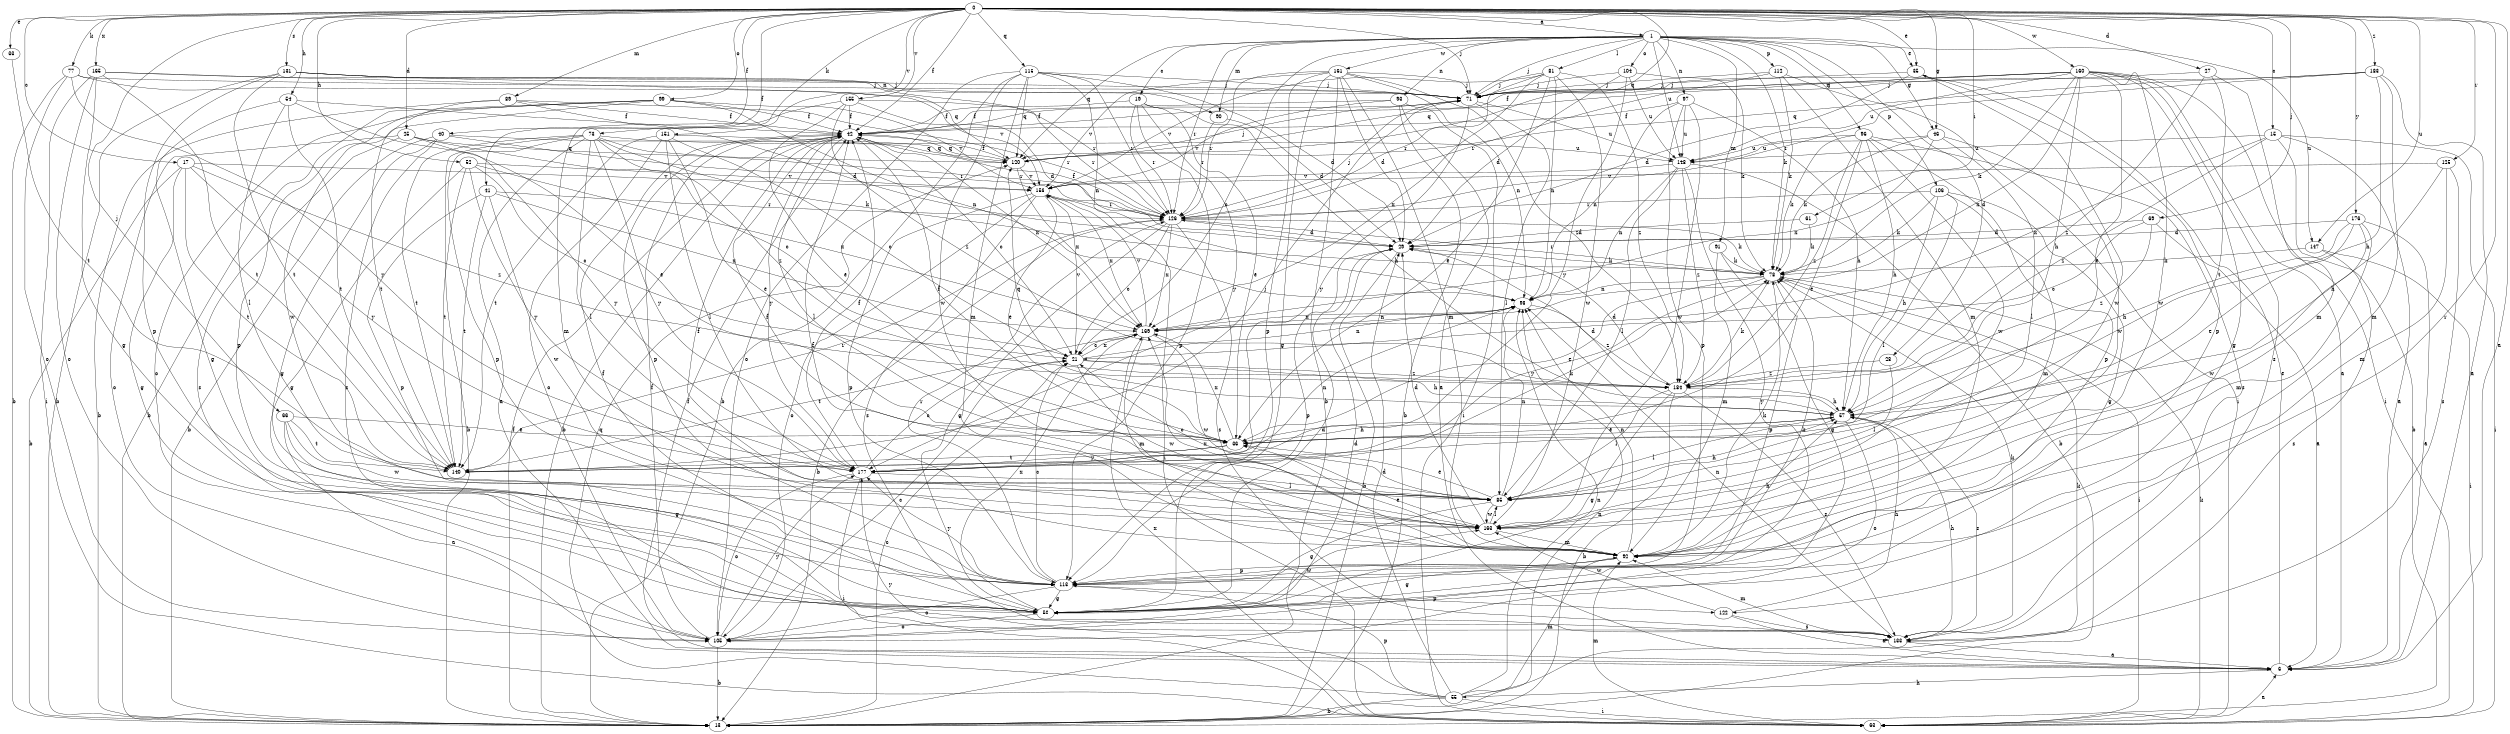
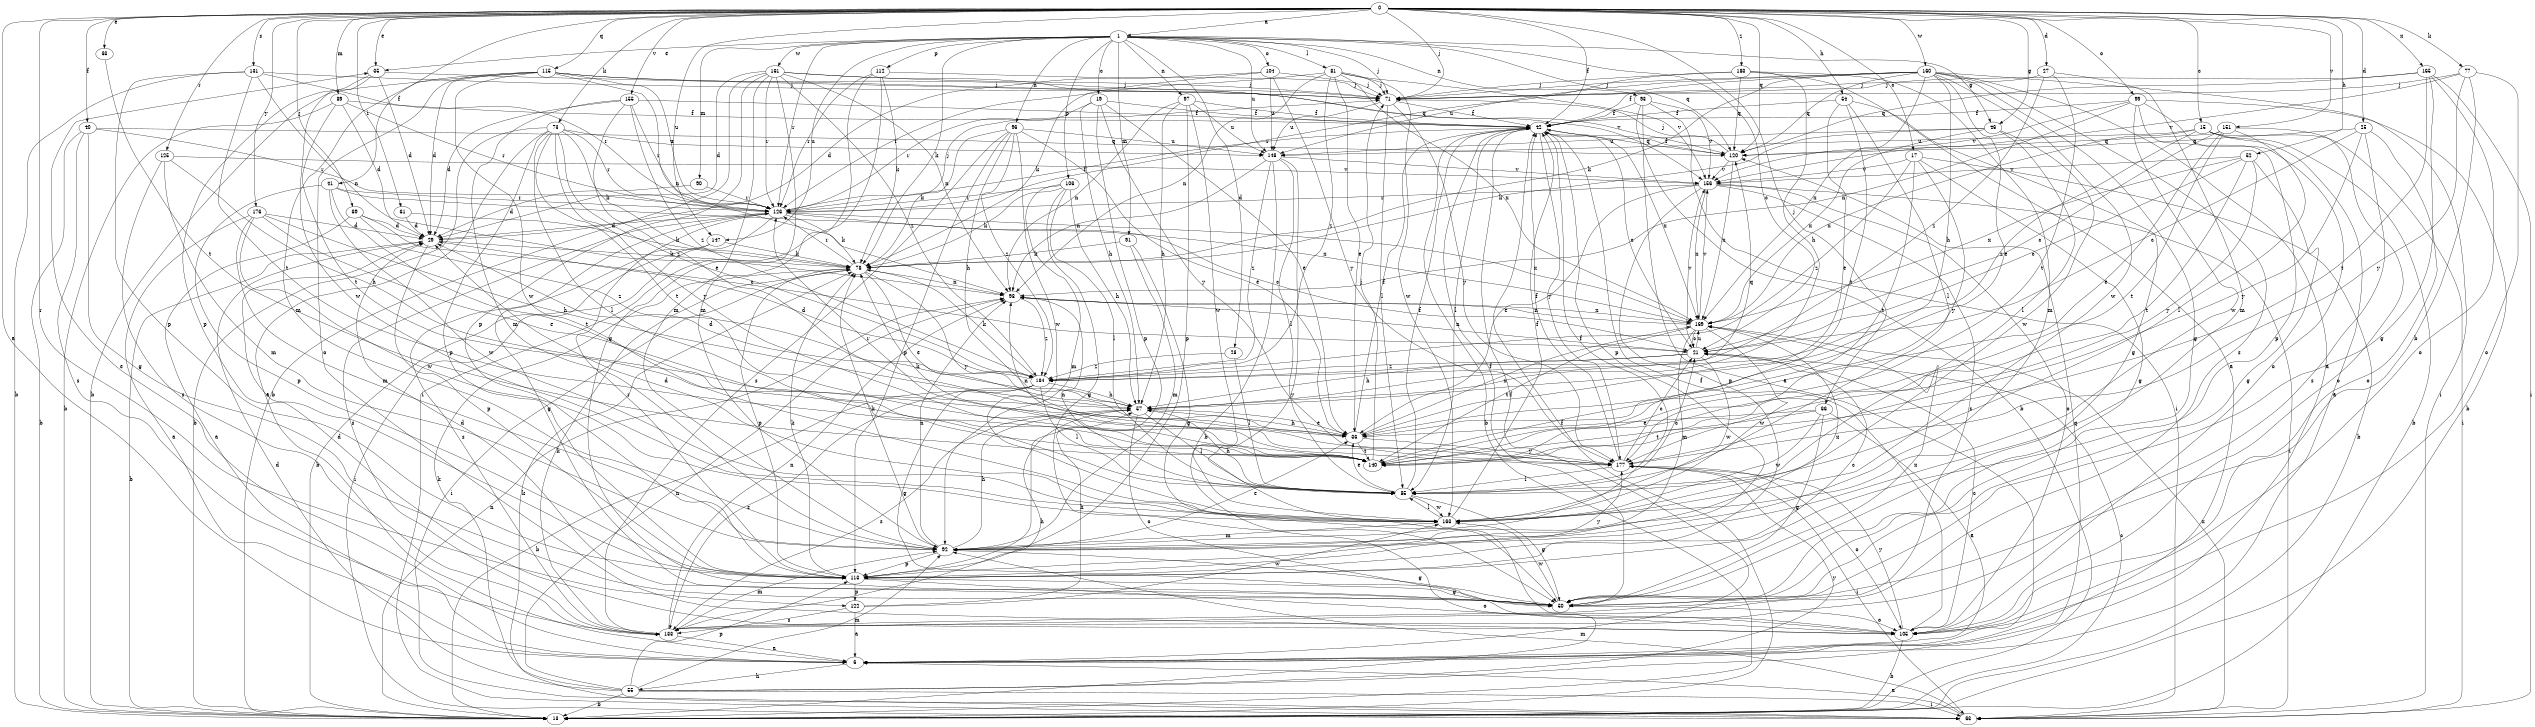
(755, 78) -> (597, 254)
(1105, 346) -> (1699, 339)
(36, 714) -> (2149, 496)
